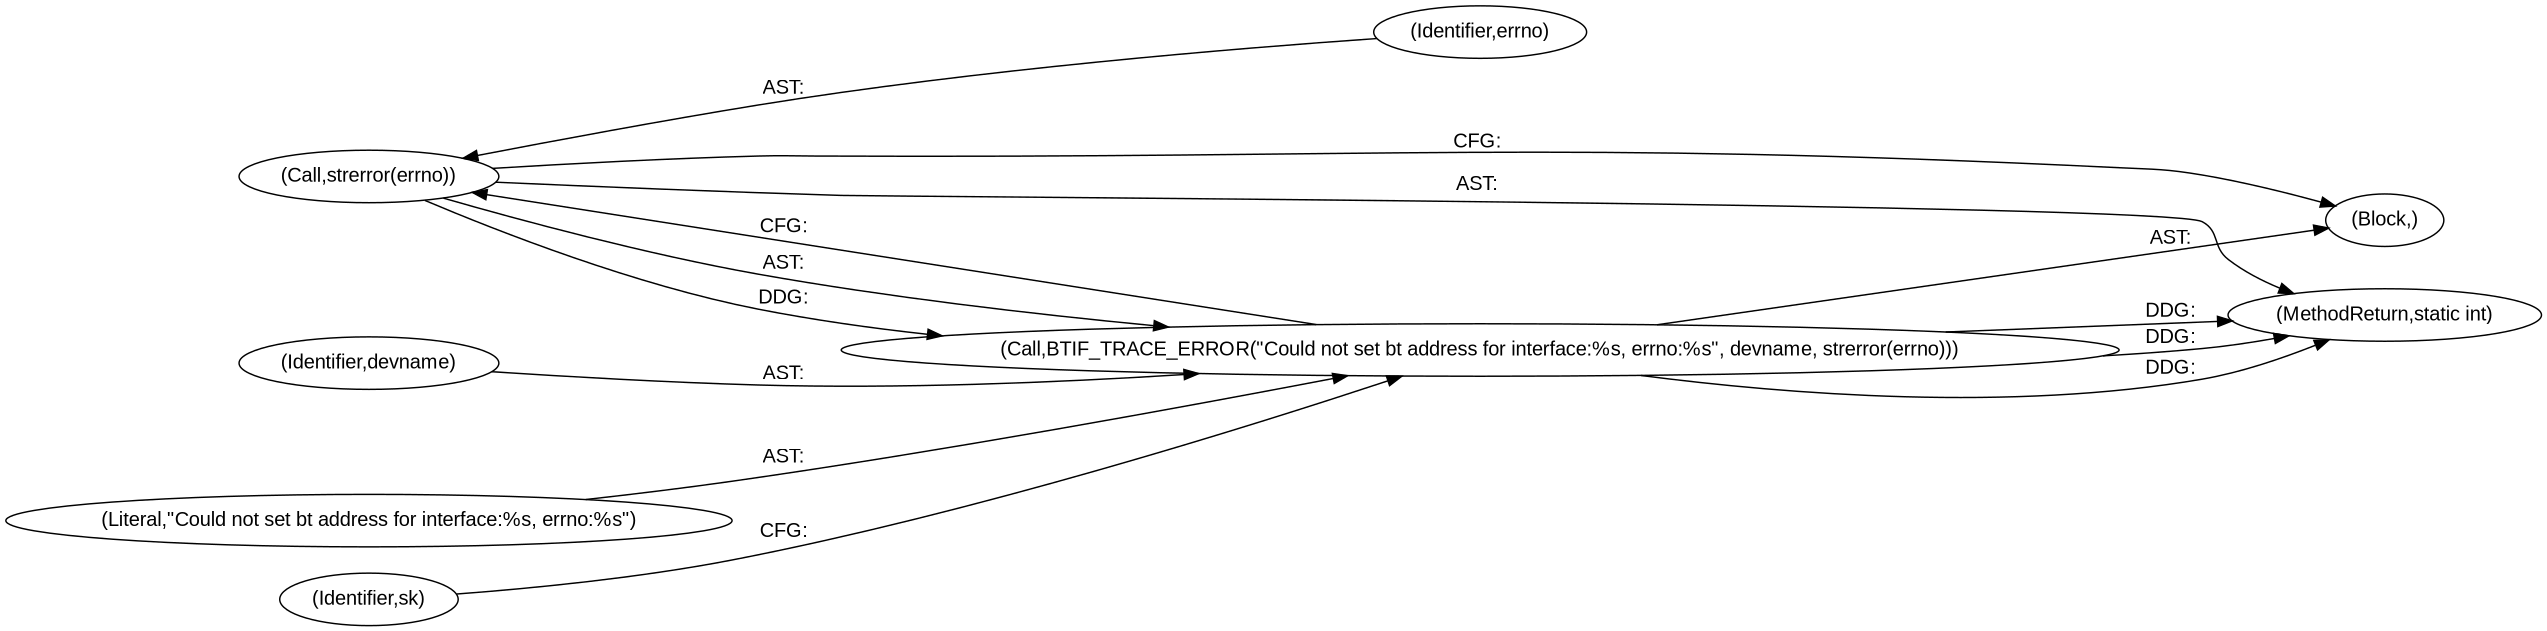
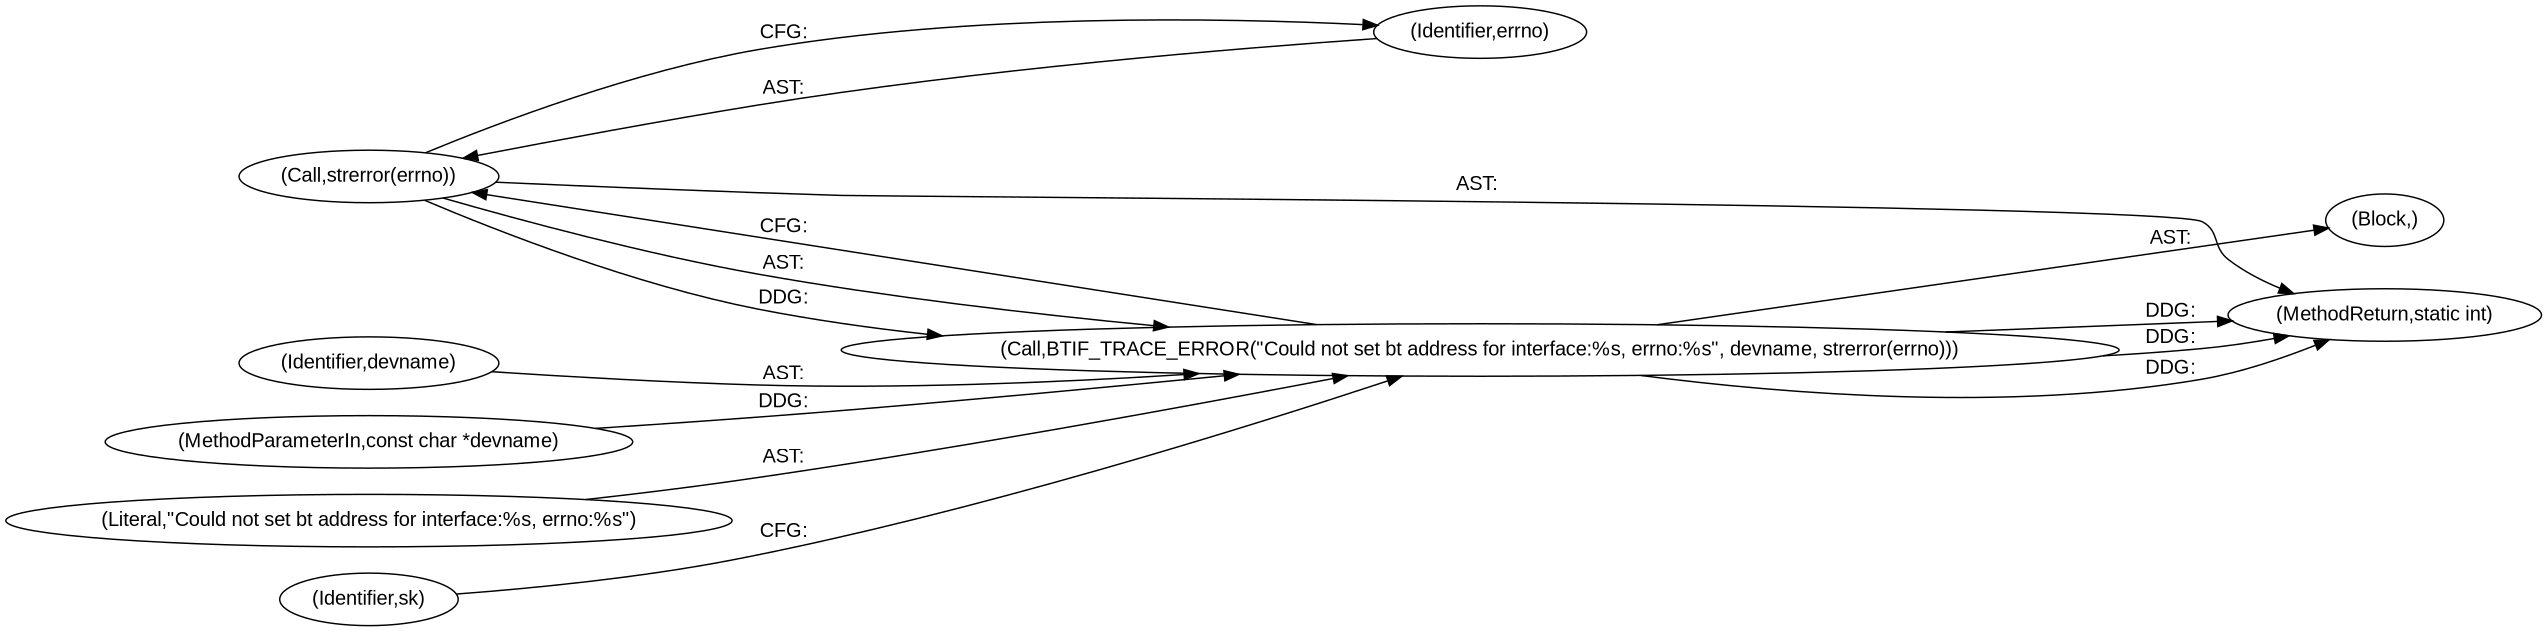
(1409, 153) -> (886, 33)
none -> (369, 442)
